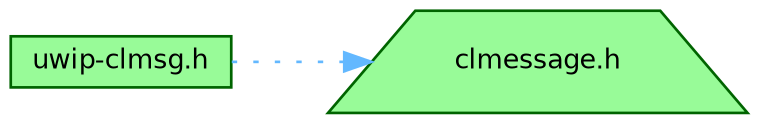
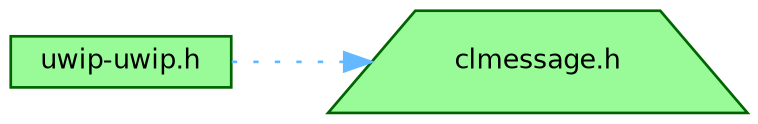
(121, 62) -> (121, 62)
